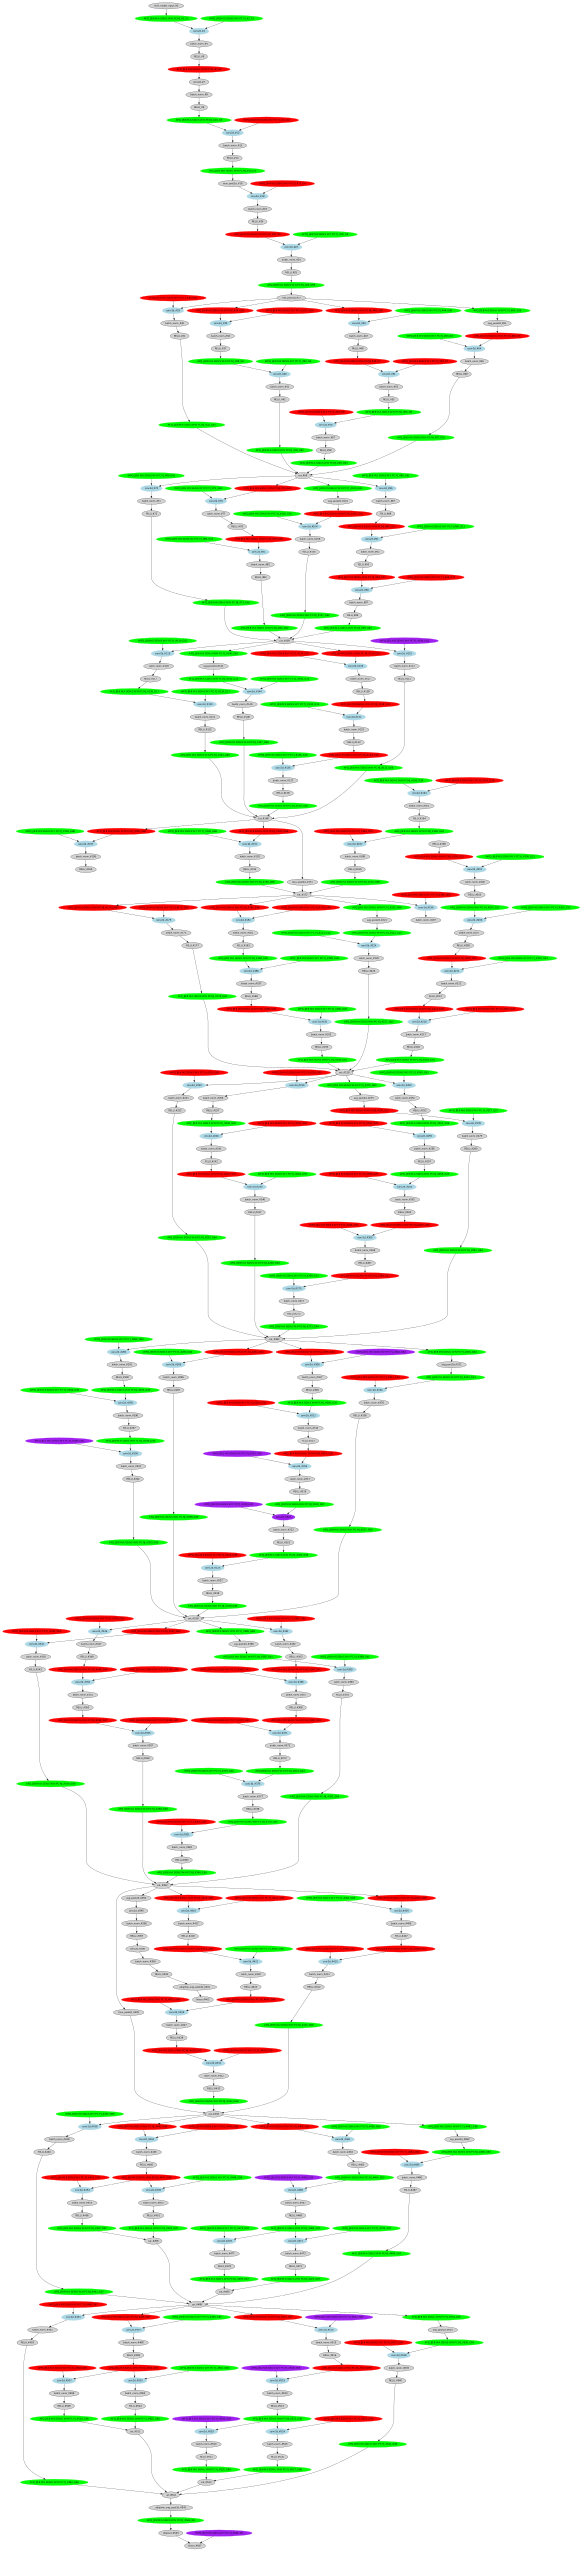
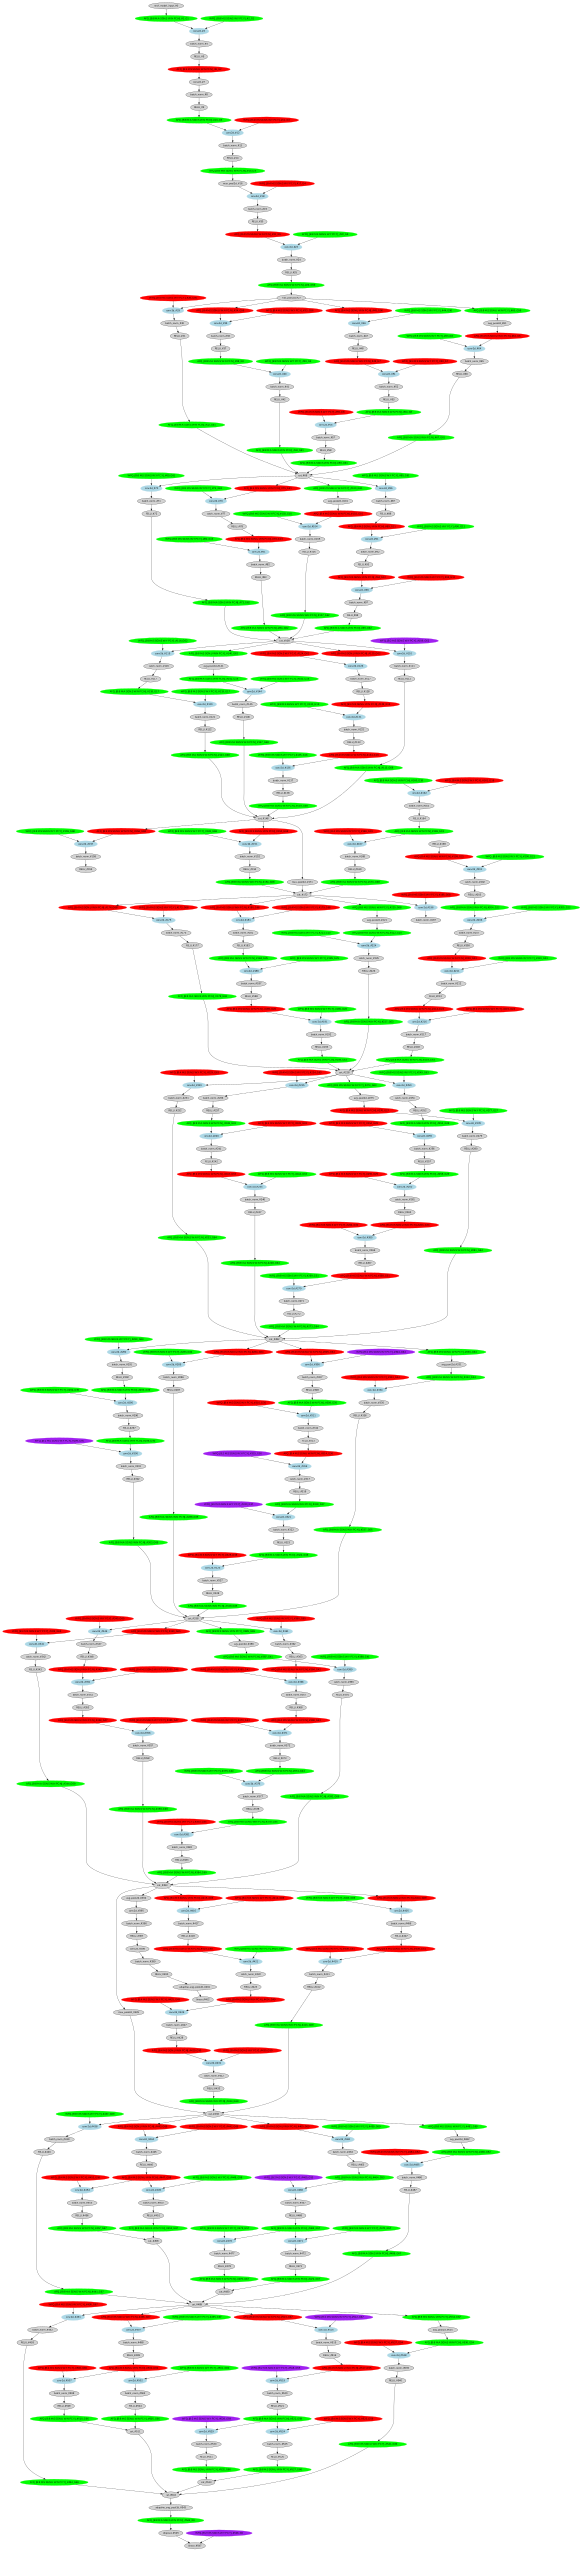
(284, 1517) -> (284, 1517)
